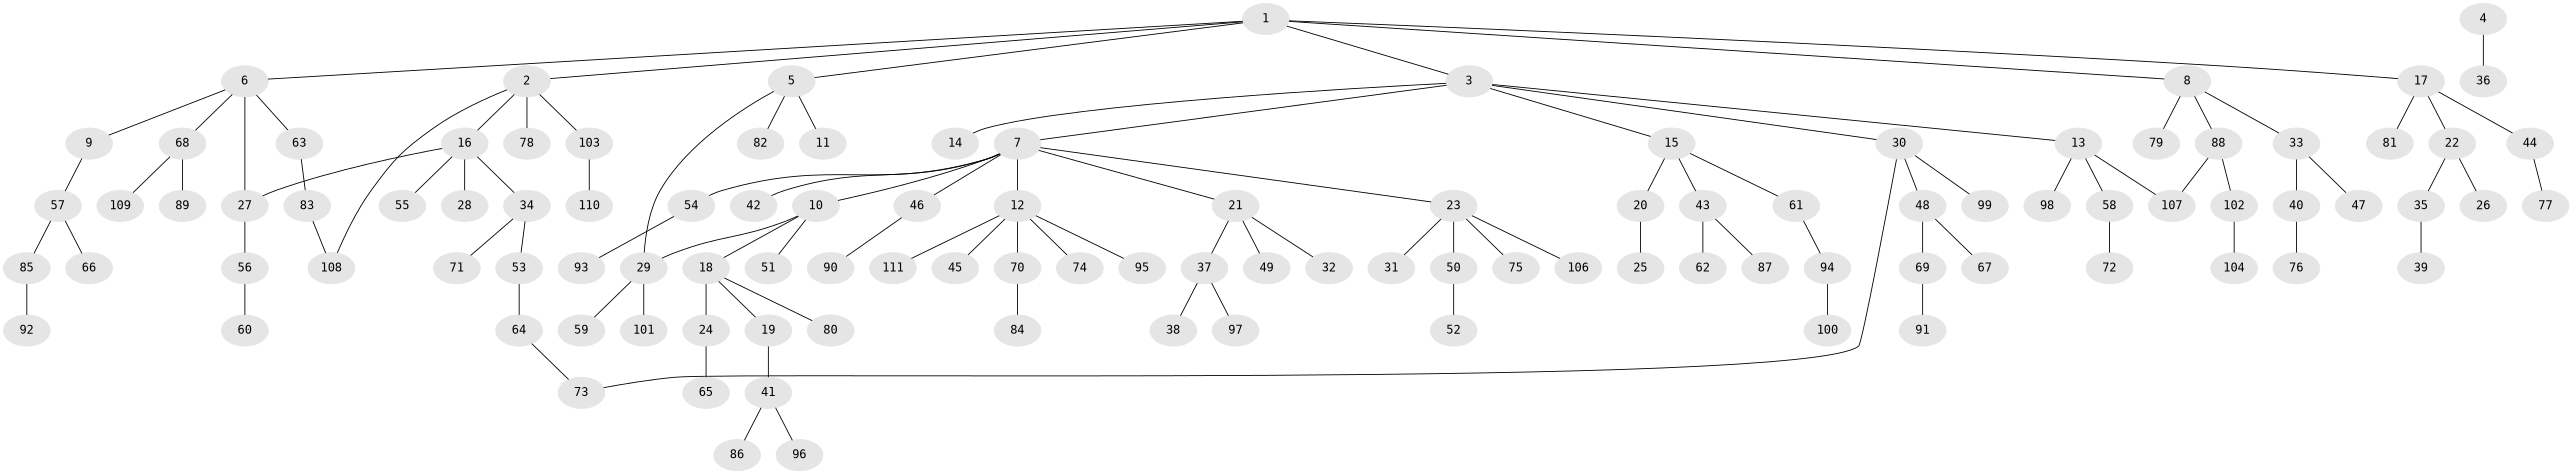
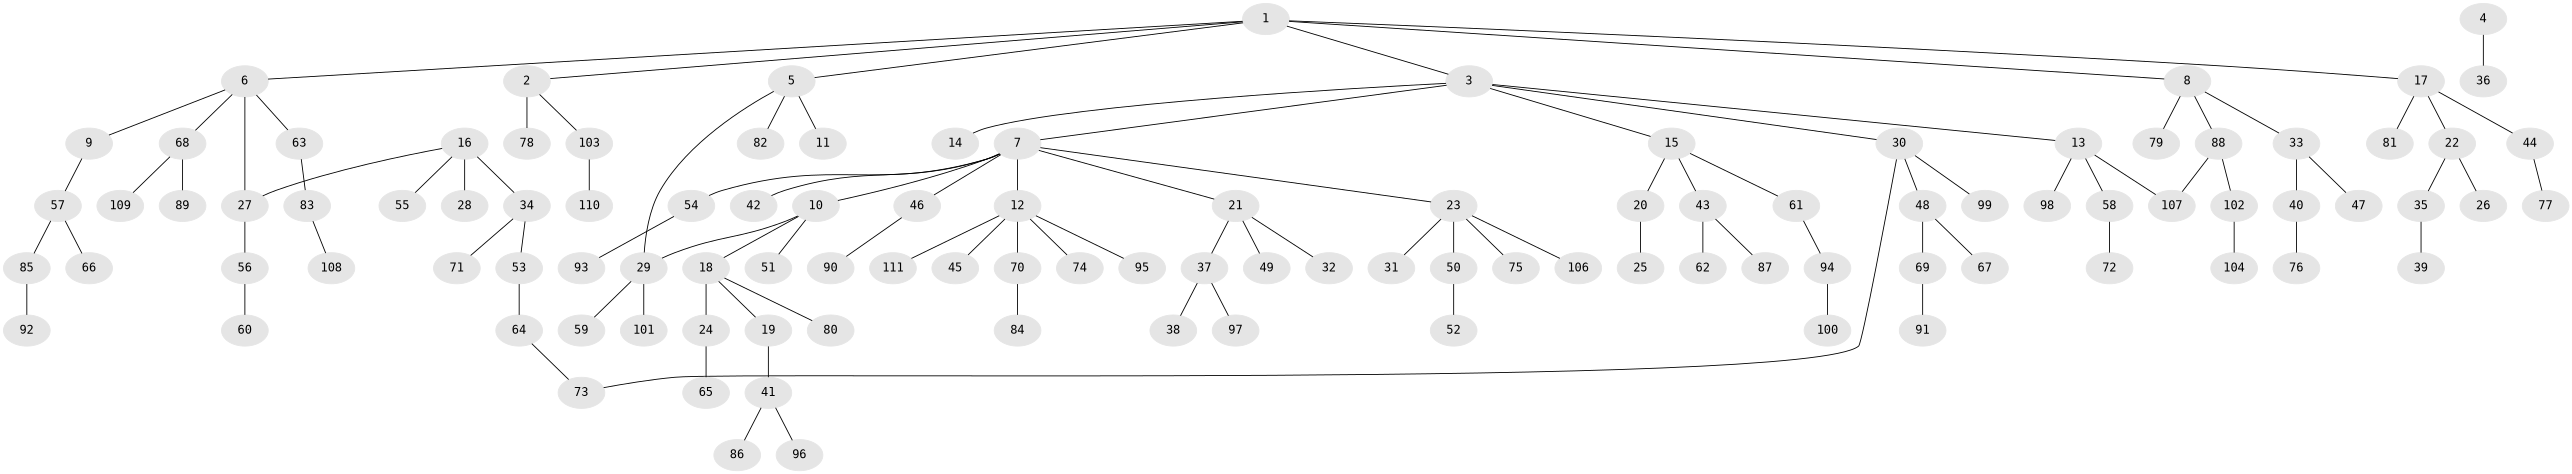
(496, 112) -> none
(408, 148) -> none
